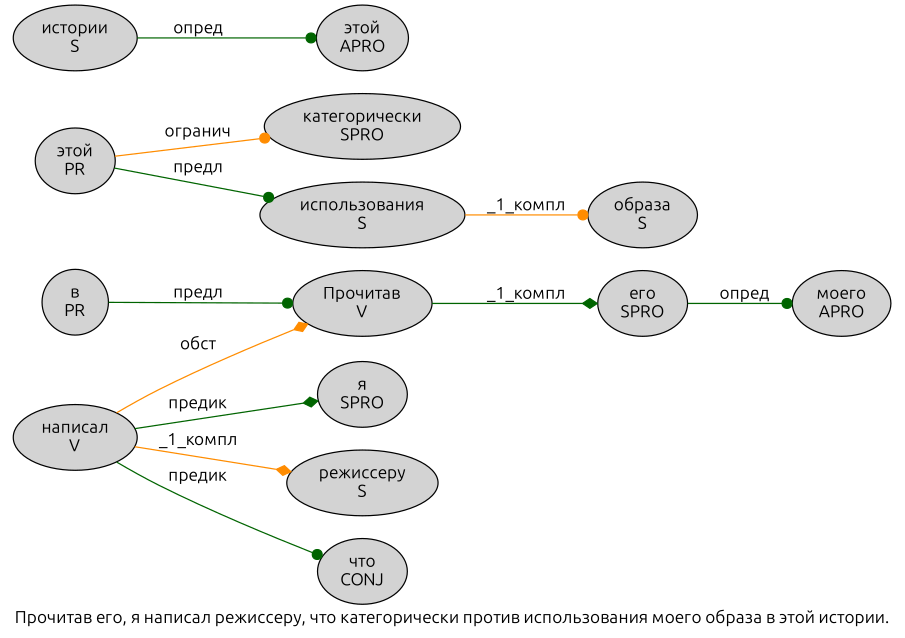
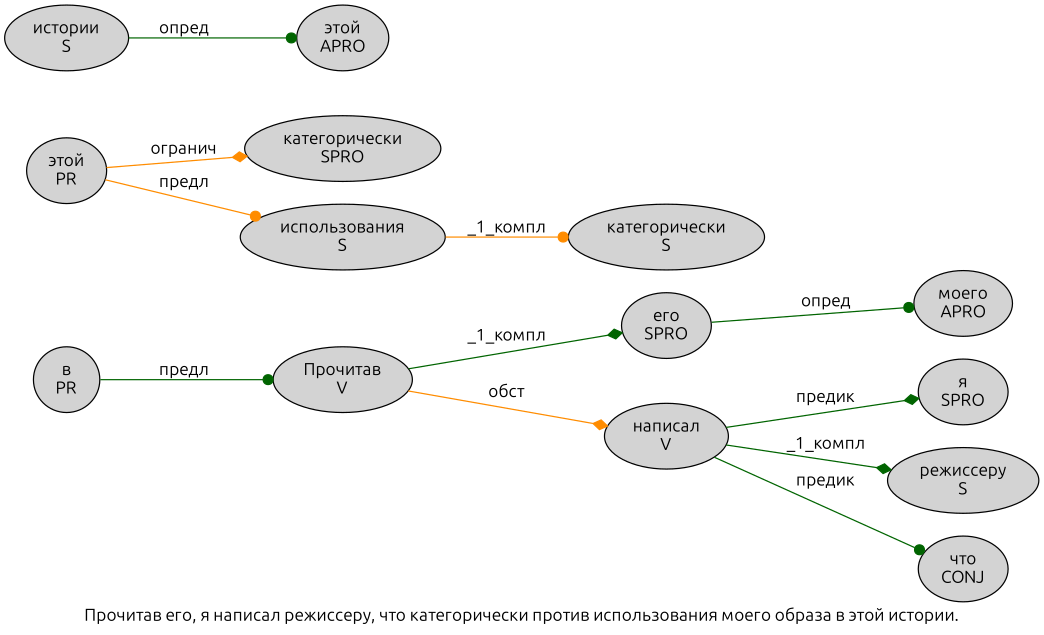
(187, 147) -> (169, 162)
(189, 182) -> (178, 197)
(643, 215) -> (666, 237)
(204, 368) -> (501, 407)
(205, 458) -> (801, 456)
